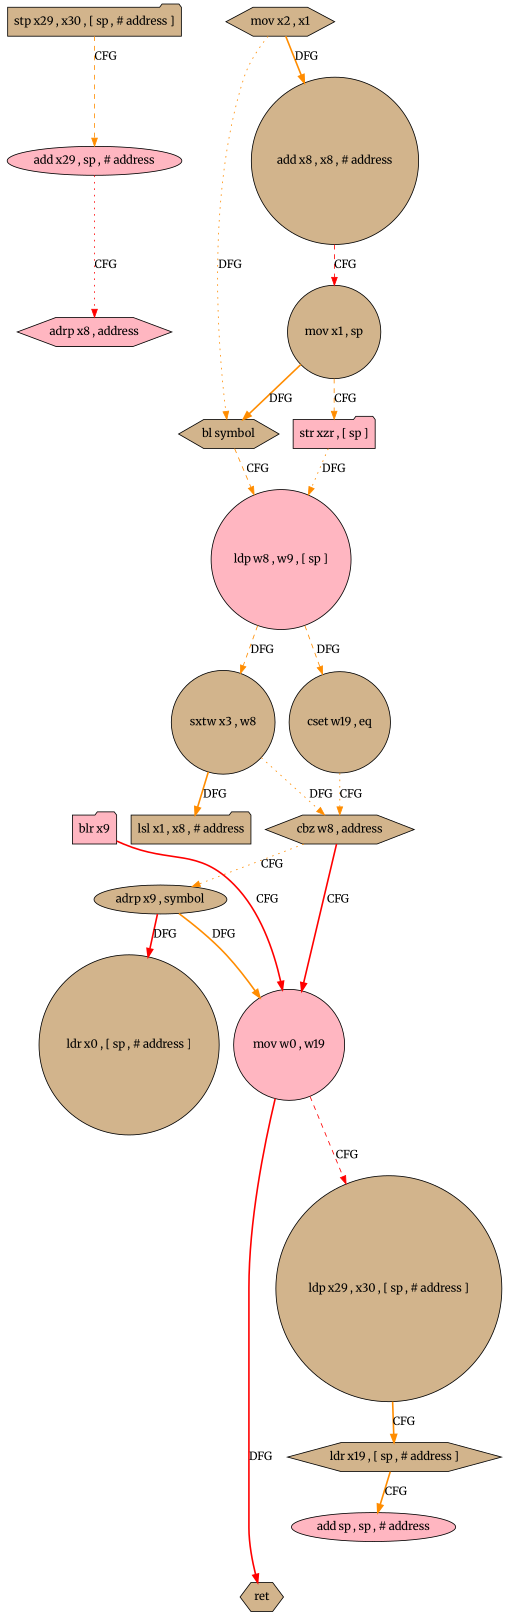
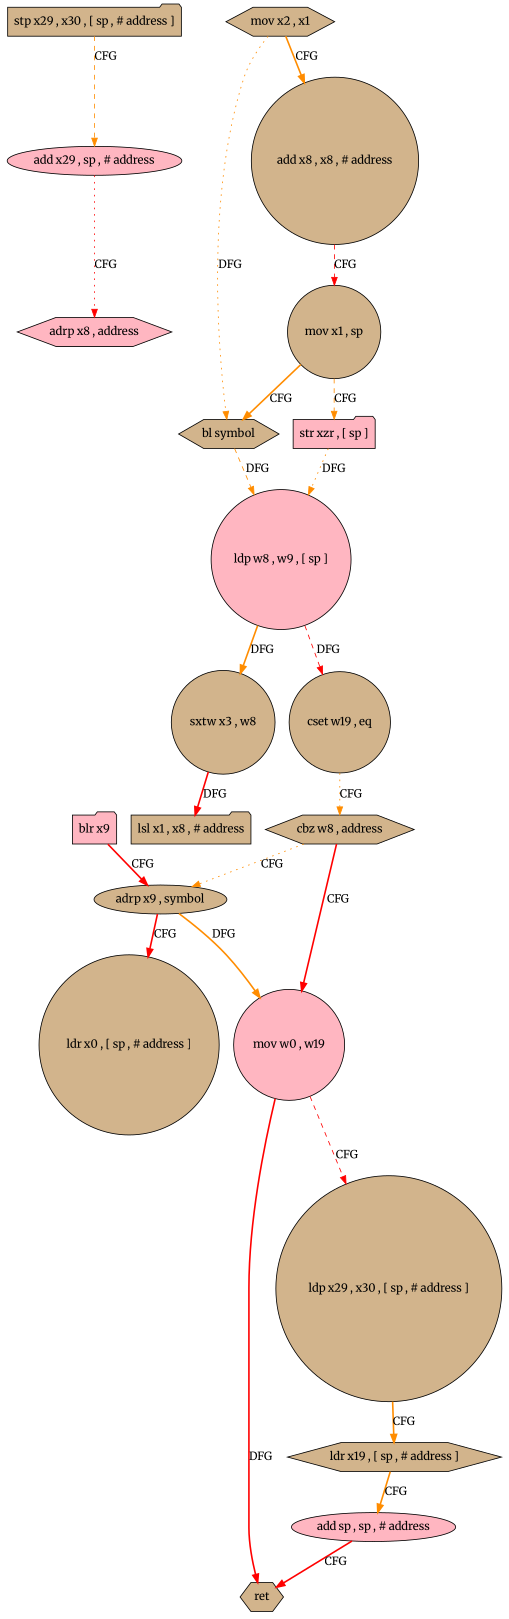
(307, 57) -> (307, 57)
(281, 399) -> (281, 399)
(258, 469) -> (258, 469)
(250, 646) -> (250, 646)
(312, 646) -> (312, 646)
(290, 784) -> none
(203, 789) -> (203, 789)
(227, 879) -> (125, 862)
(165, 934) -> (165, 934)
none -> (318, 1562)
